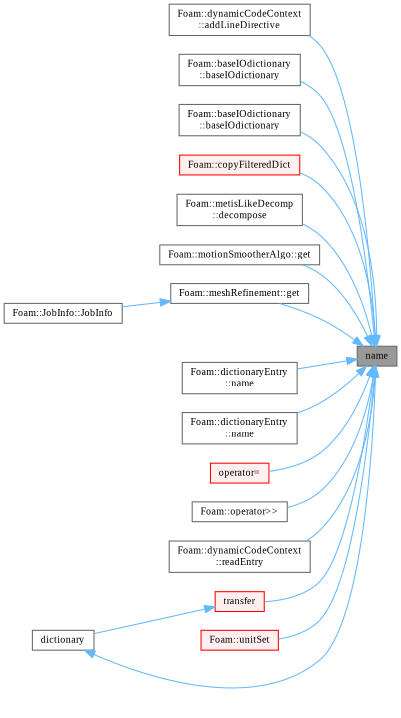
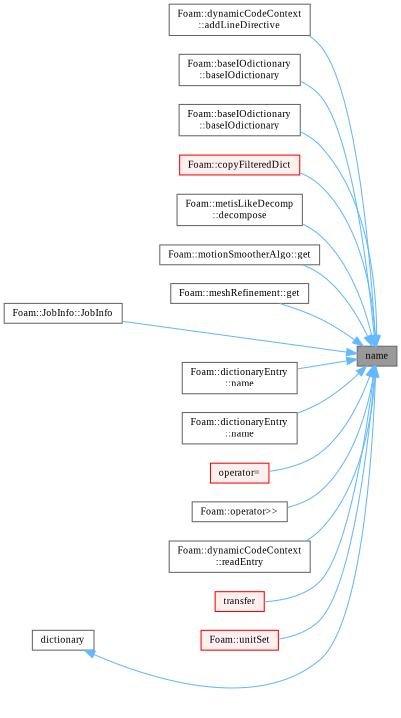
(141, 305) -> (234, 337)
(149, 621) -> none
